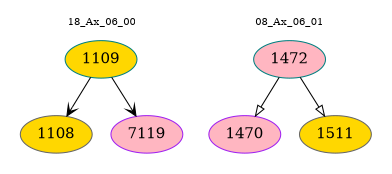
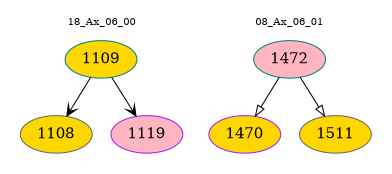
(147, 134) -> (147, 134)
(245, 134) -> (245, 134)
